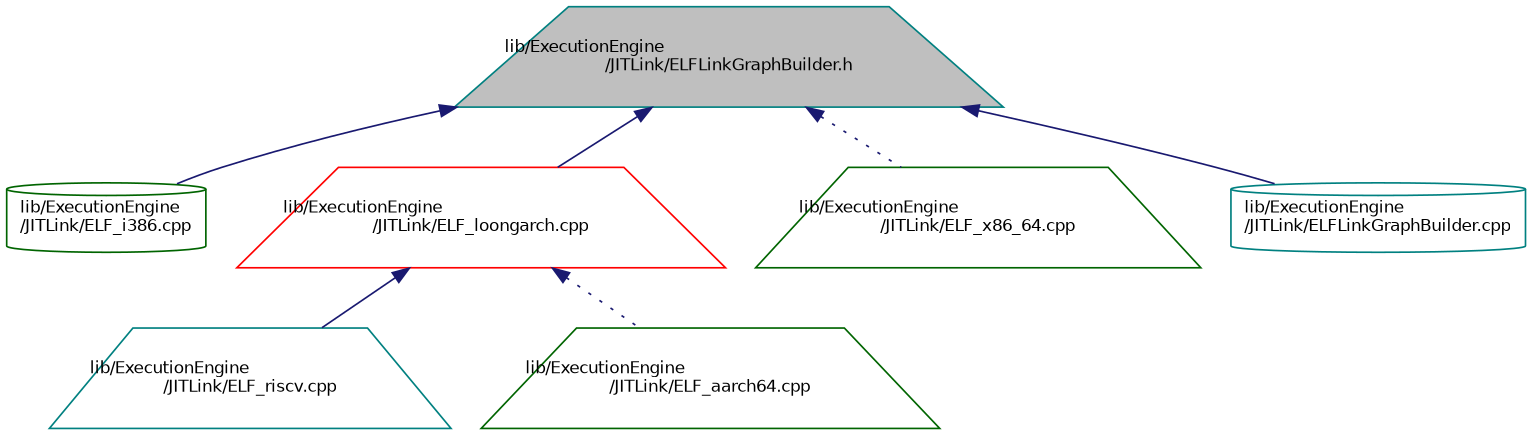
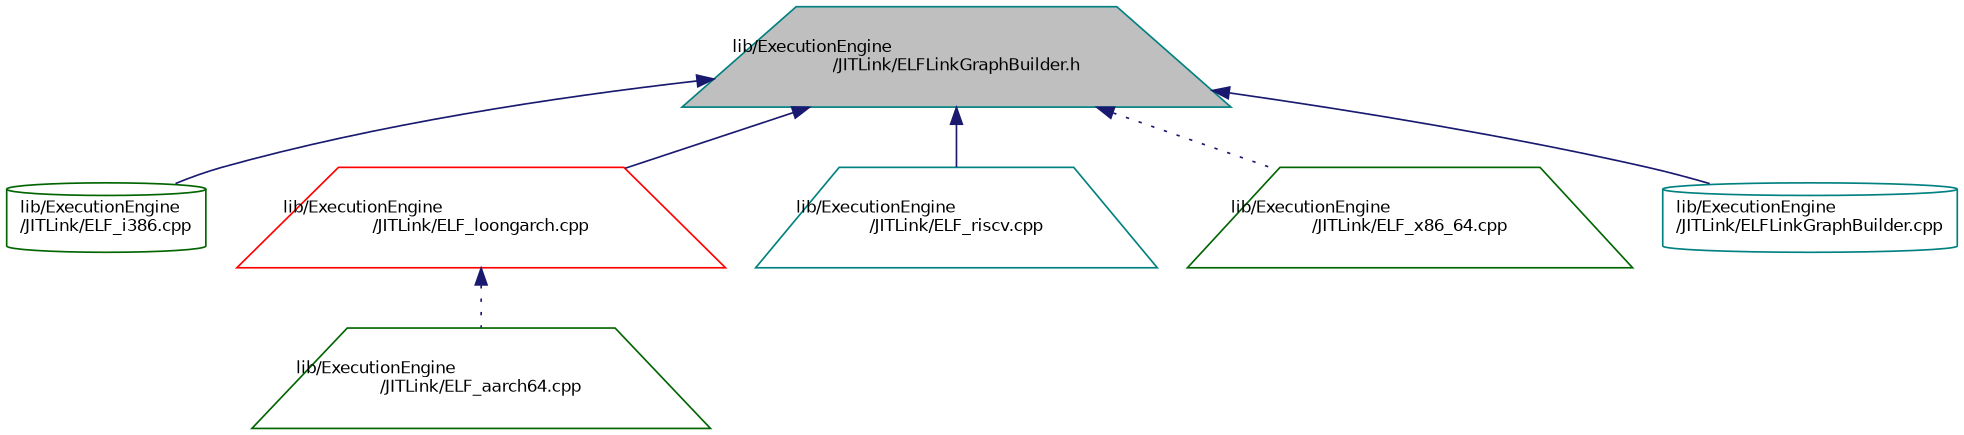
(359, 303) -> (956, 146)
